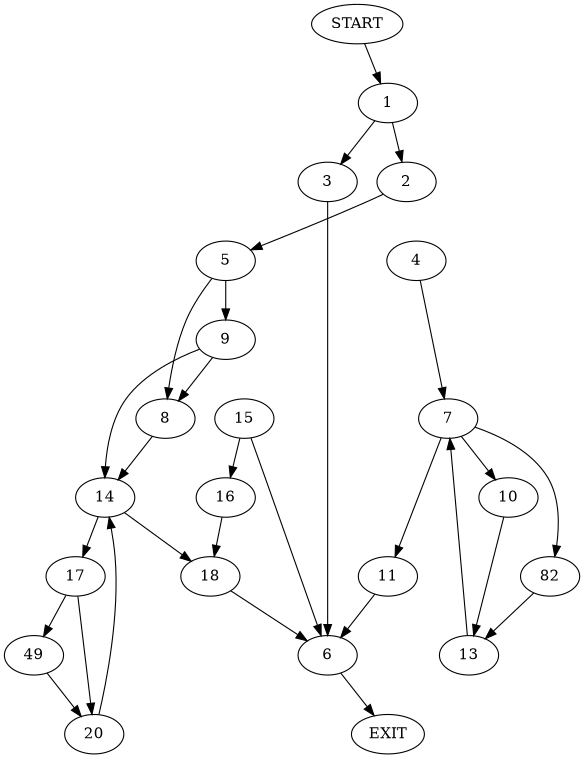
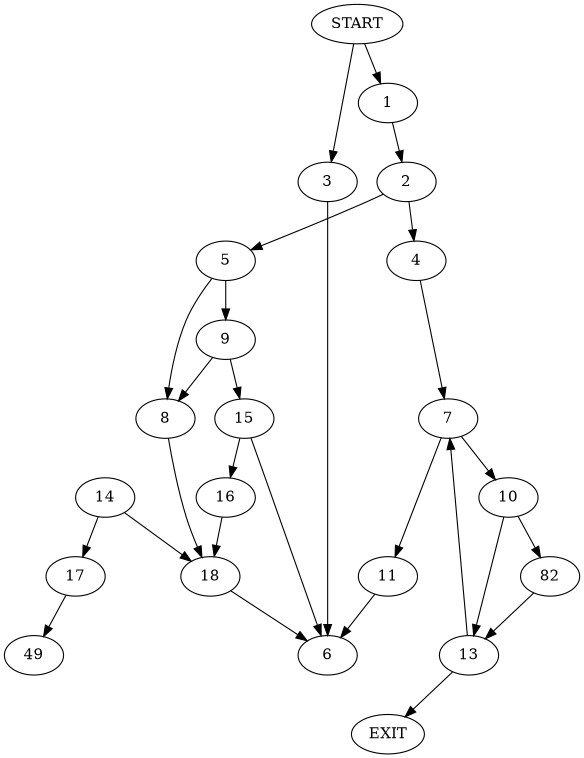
(361, 138) -> (344, 97)
none -> (411, 216)
(132, 392) -> (234, 374)
(139, 454) -> (180, 494)
(542, 469) -> (527, 532)
(354, 690) -> (433, 691)
(94, 734) -> none
